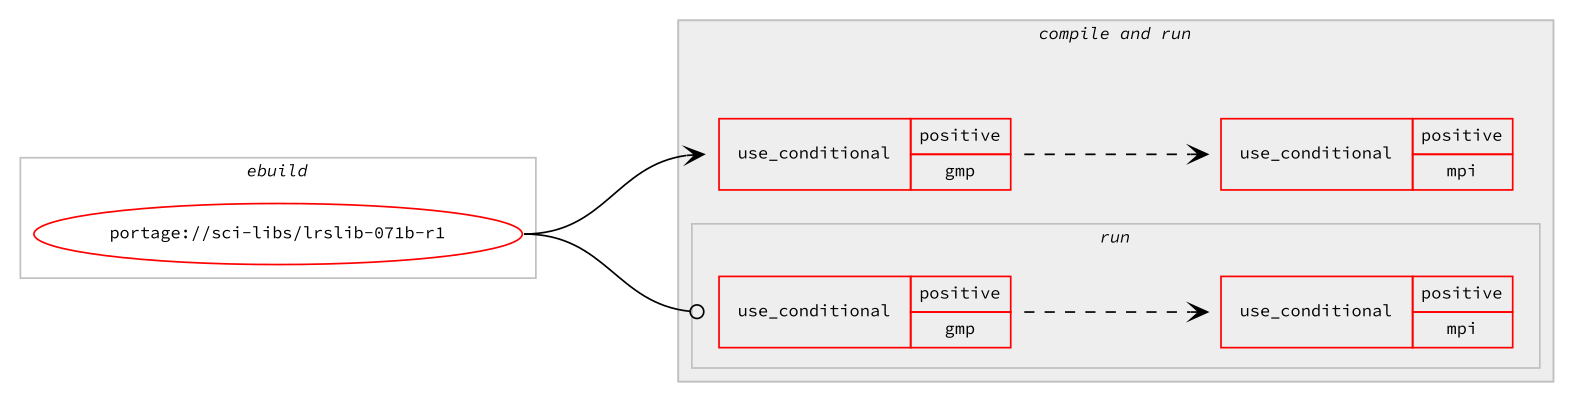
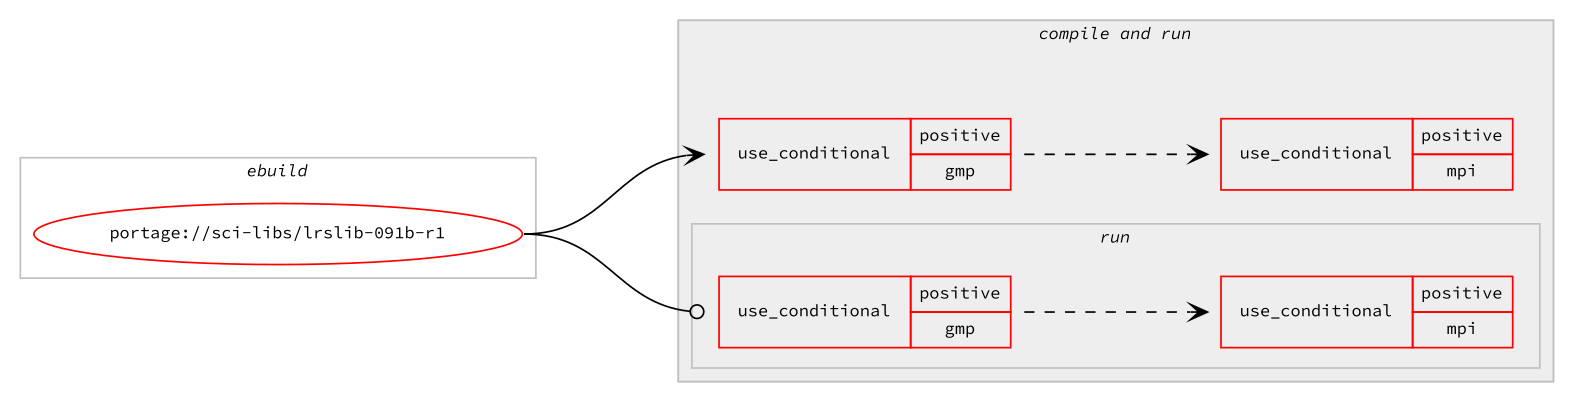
(278, 234) -> (278, 234)
